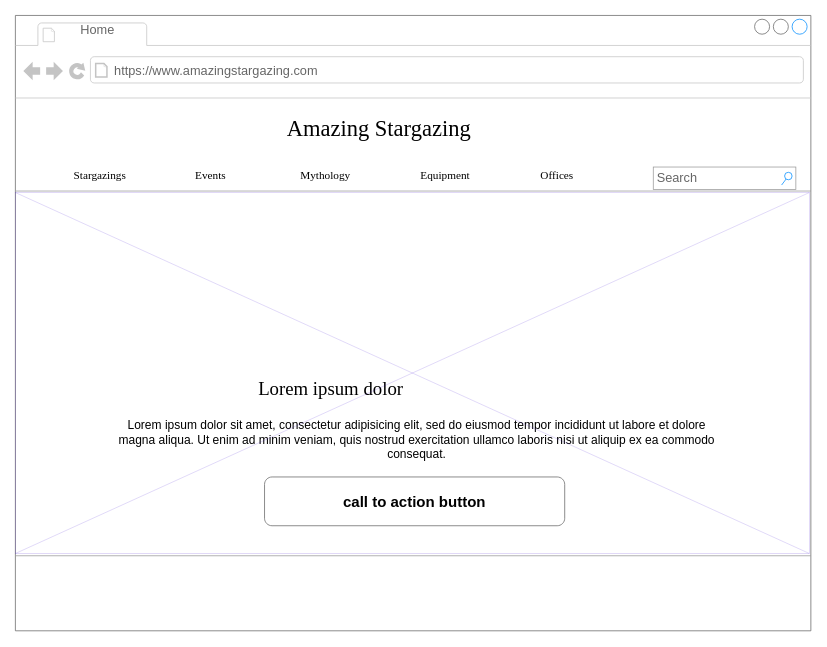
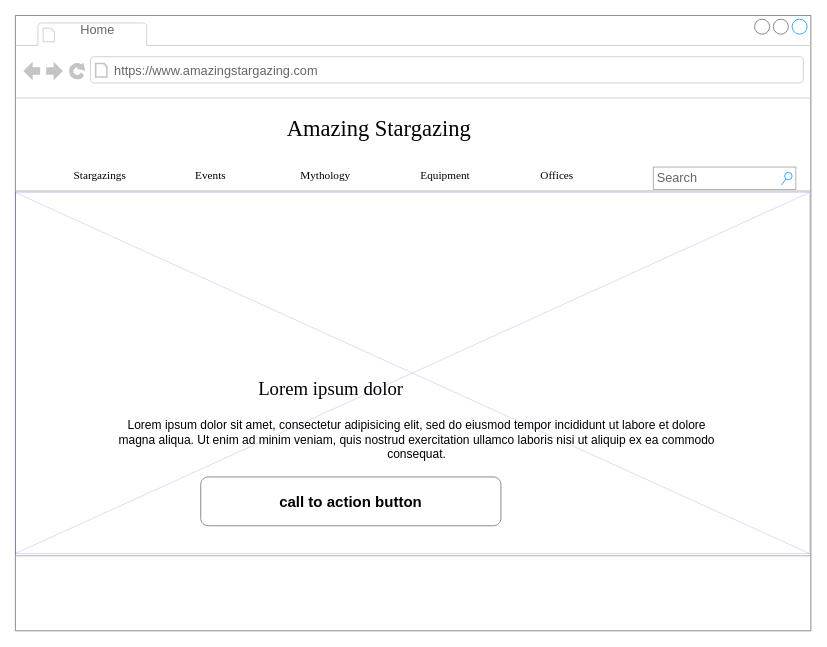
(414, 501) -> (351, 501)
